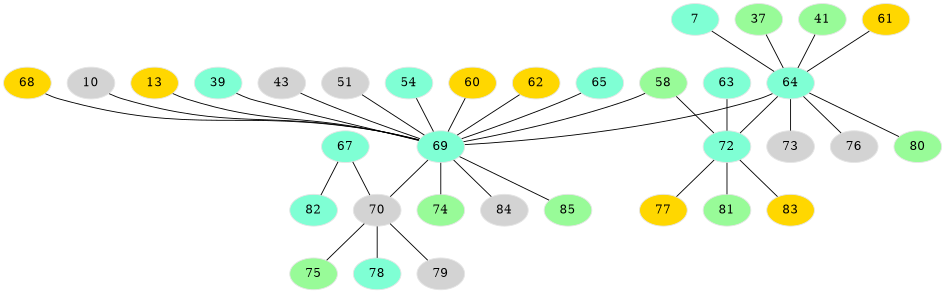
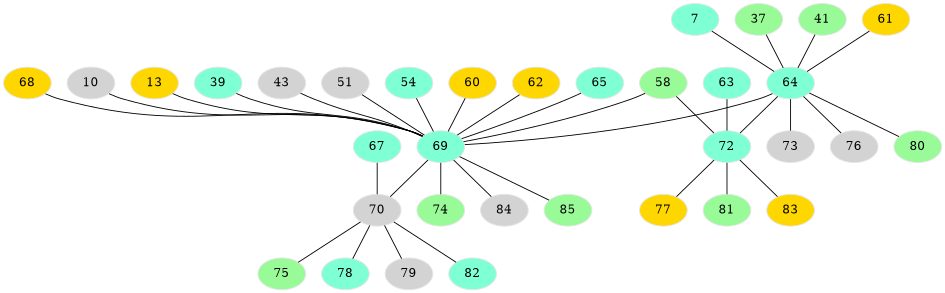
(329, 178) -> (425, 242)
